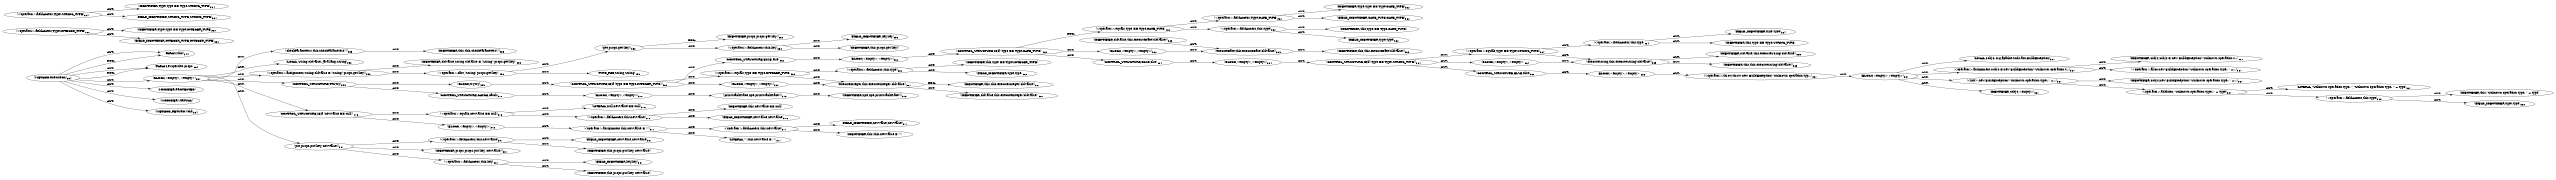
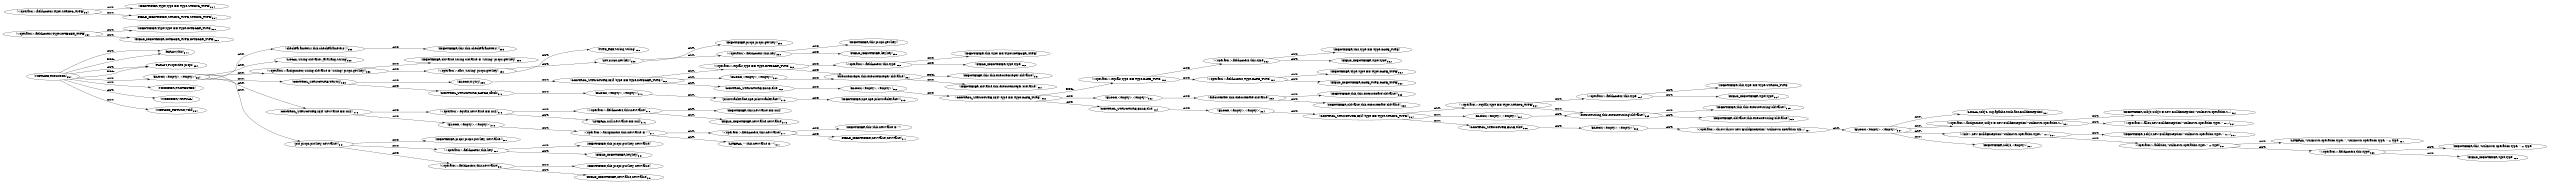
(692, 40) -> (692, 48)
(1191, 46) -> (1301, 101)
